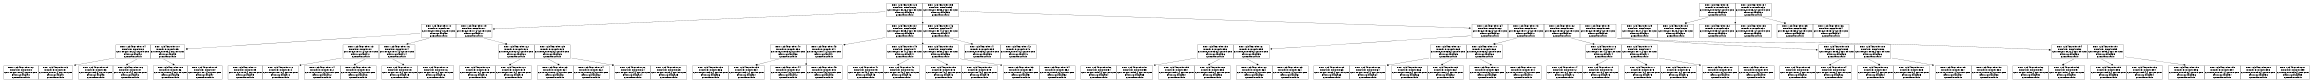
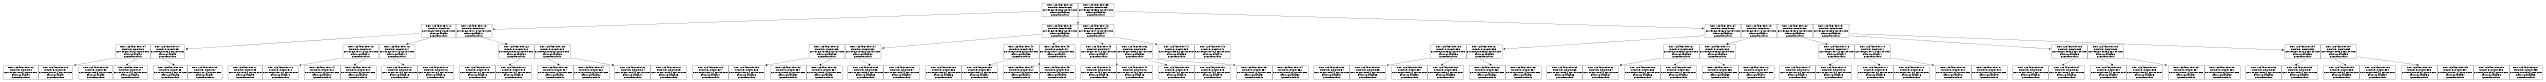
none -> (962, 41)
